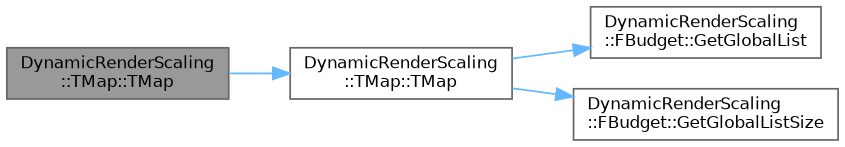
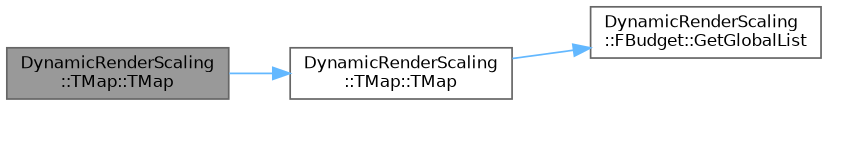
(706, 114) -> none
